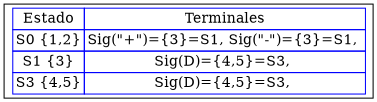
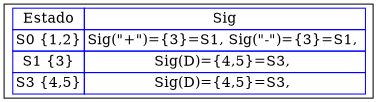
(225, 18) -> (225, 18)
